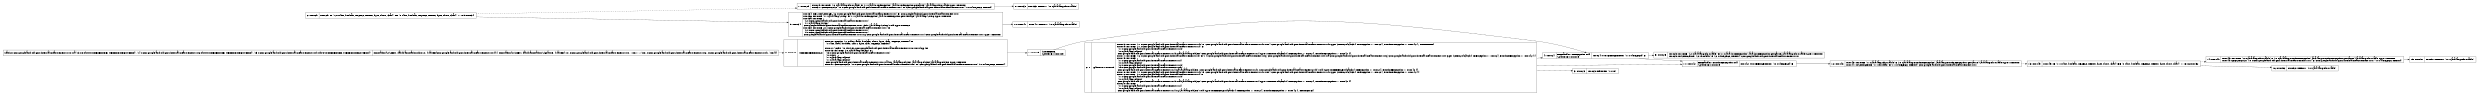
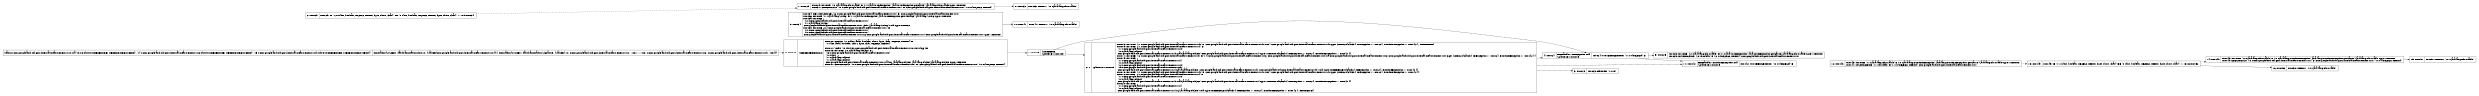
(632, 20) -> none
none -> (1074, 54)
(1812, 64) -> none
